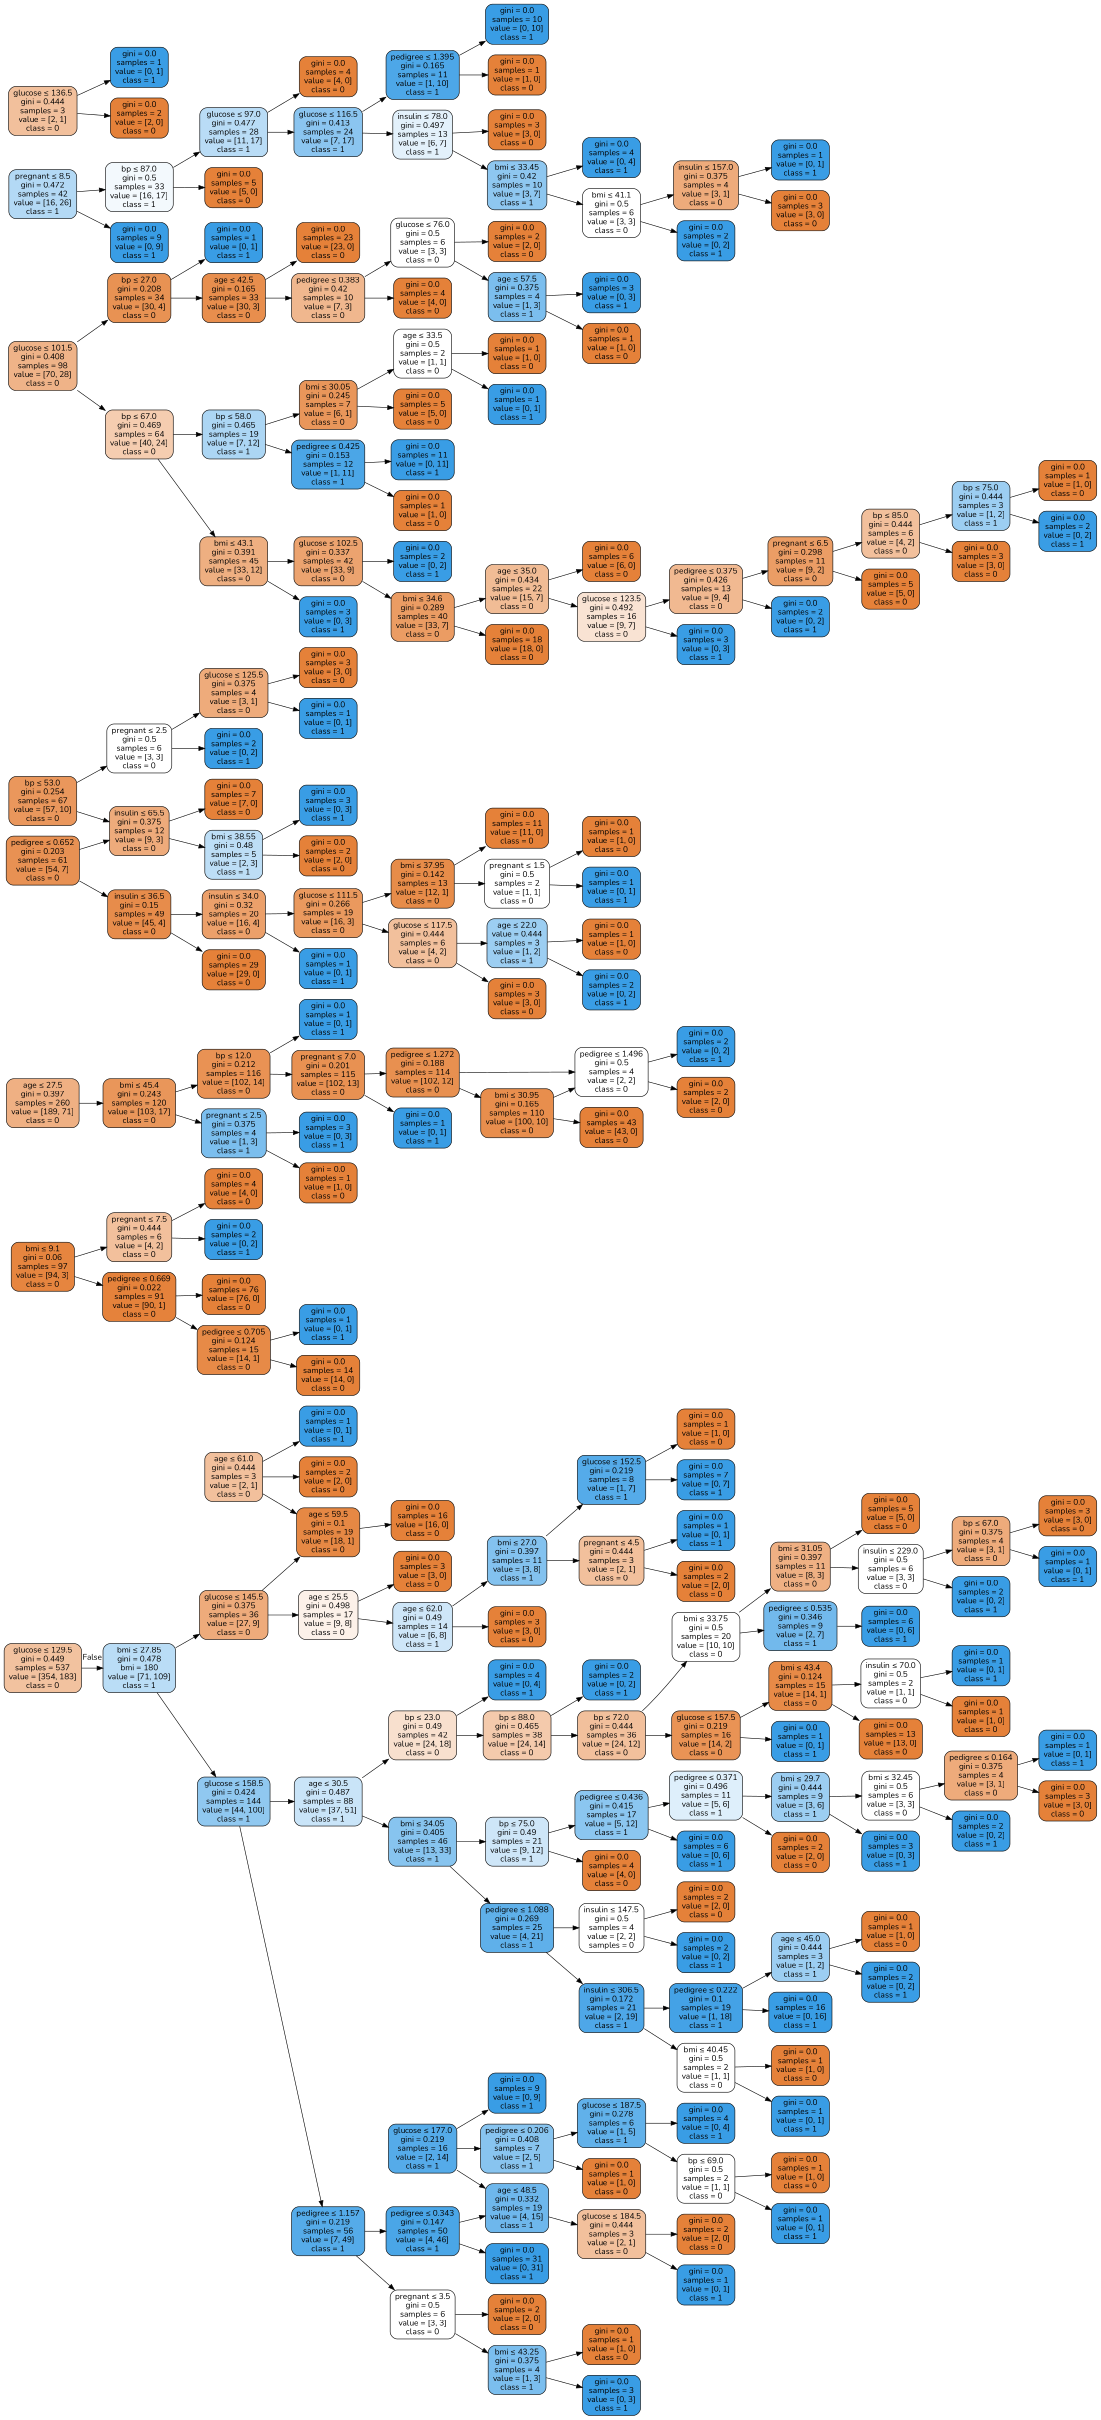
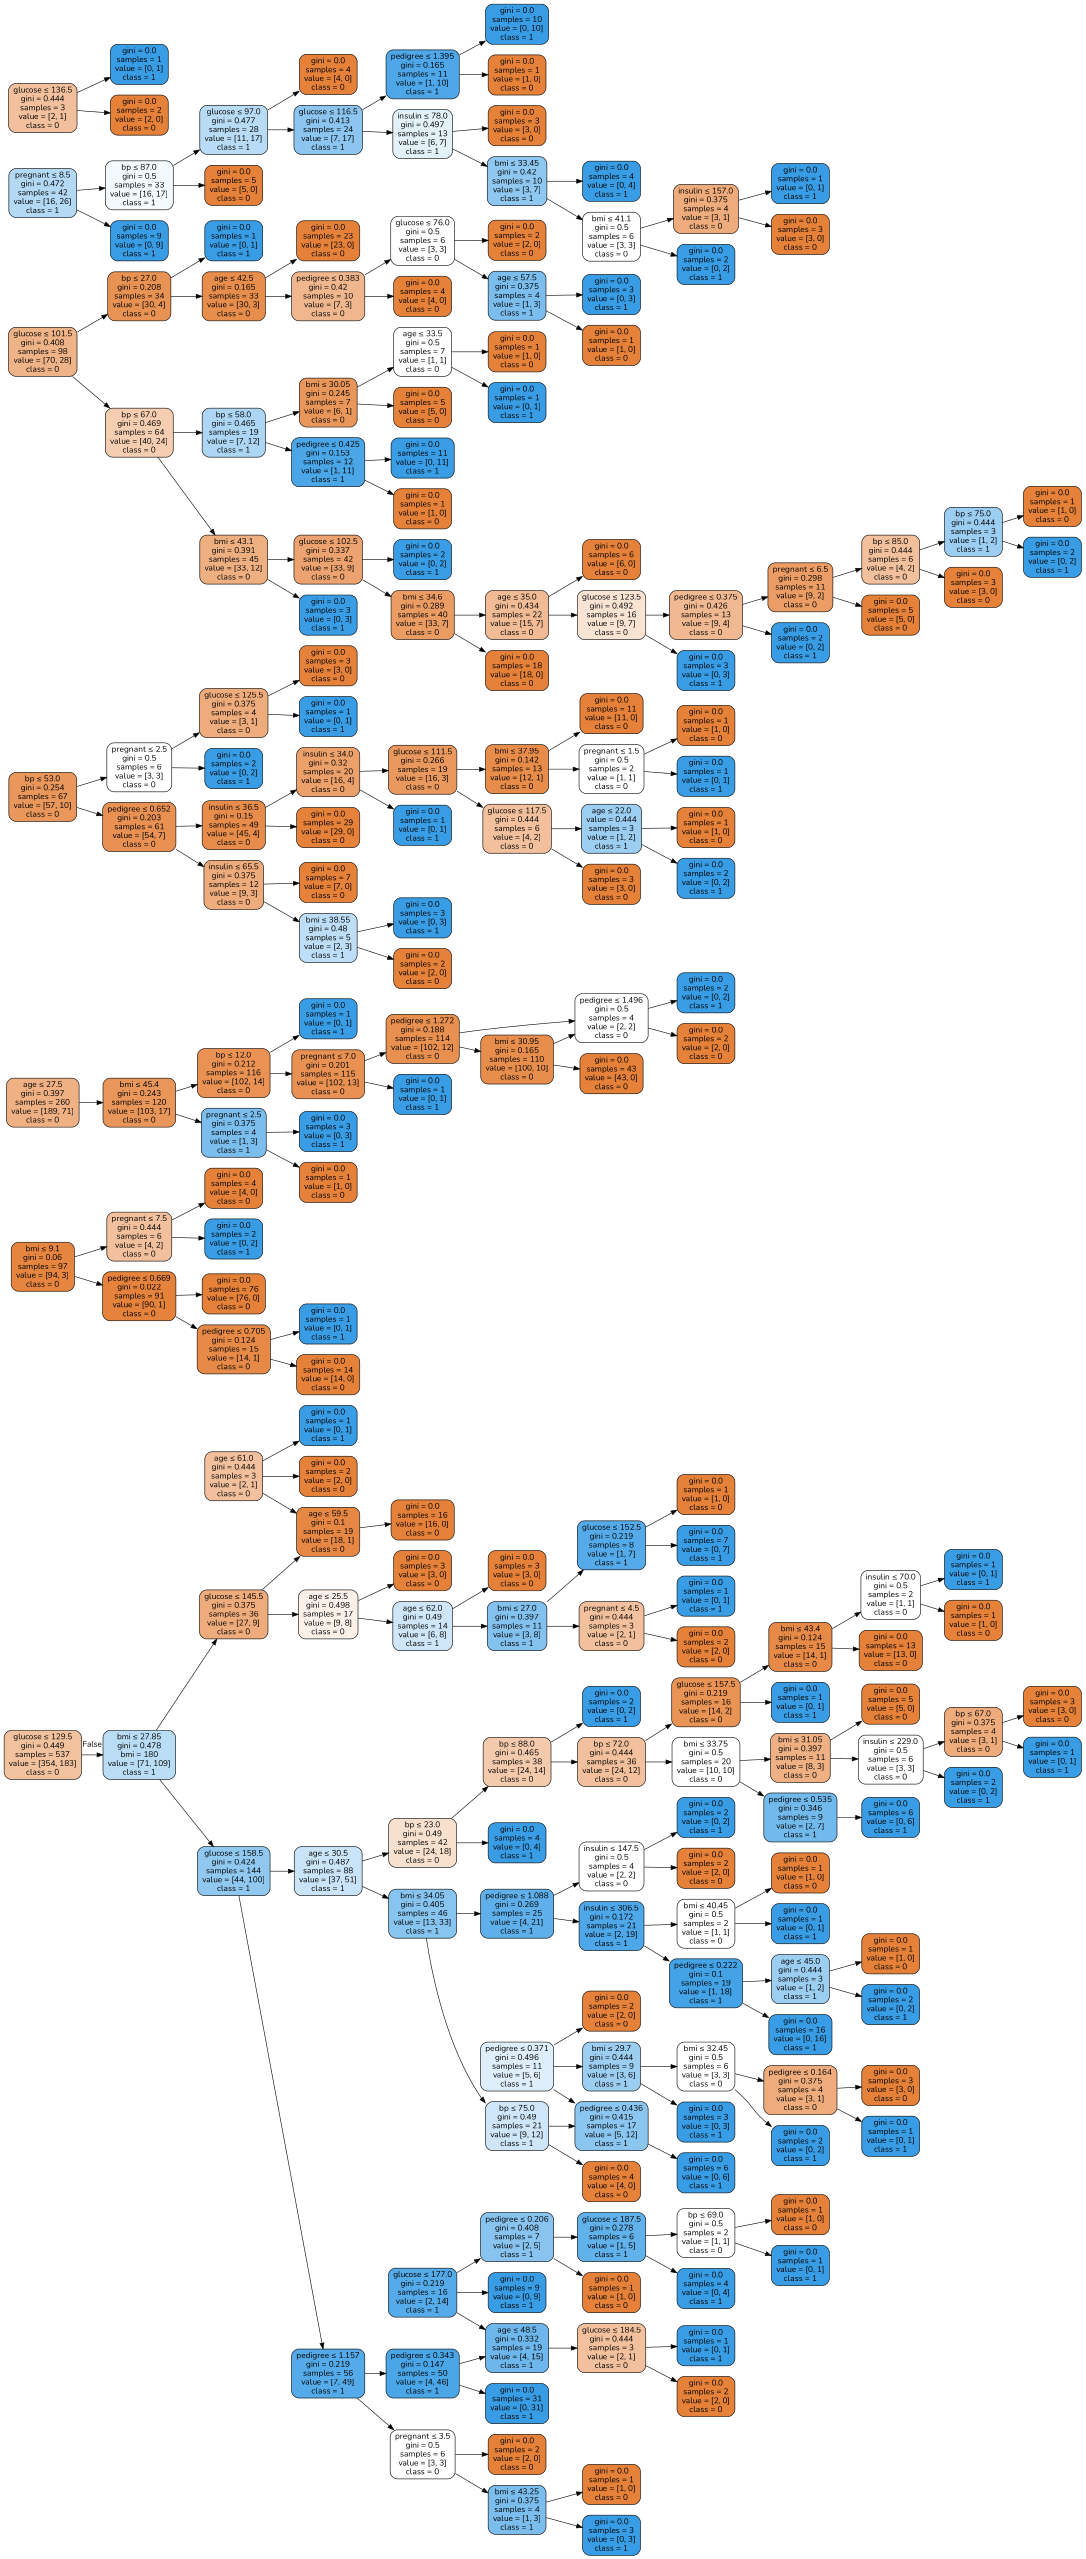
(423, 353) -> (423, 352)
(90, 816) -> (87, 811)
(656, 1806) -> (562, 2095)
(612, 1945) -> (612, 1884)
